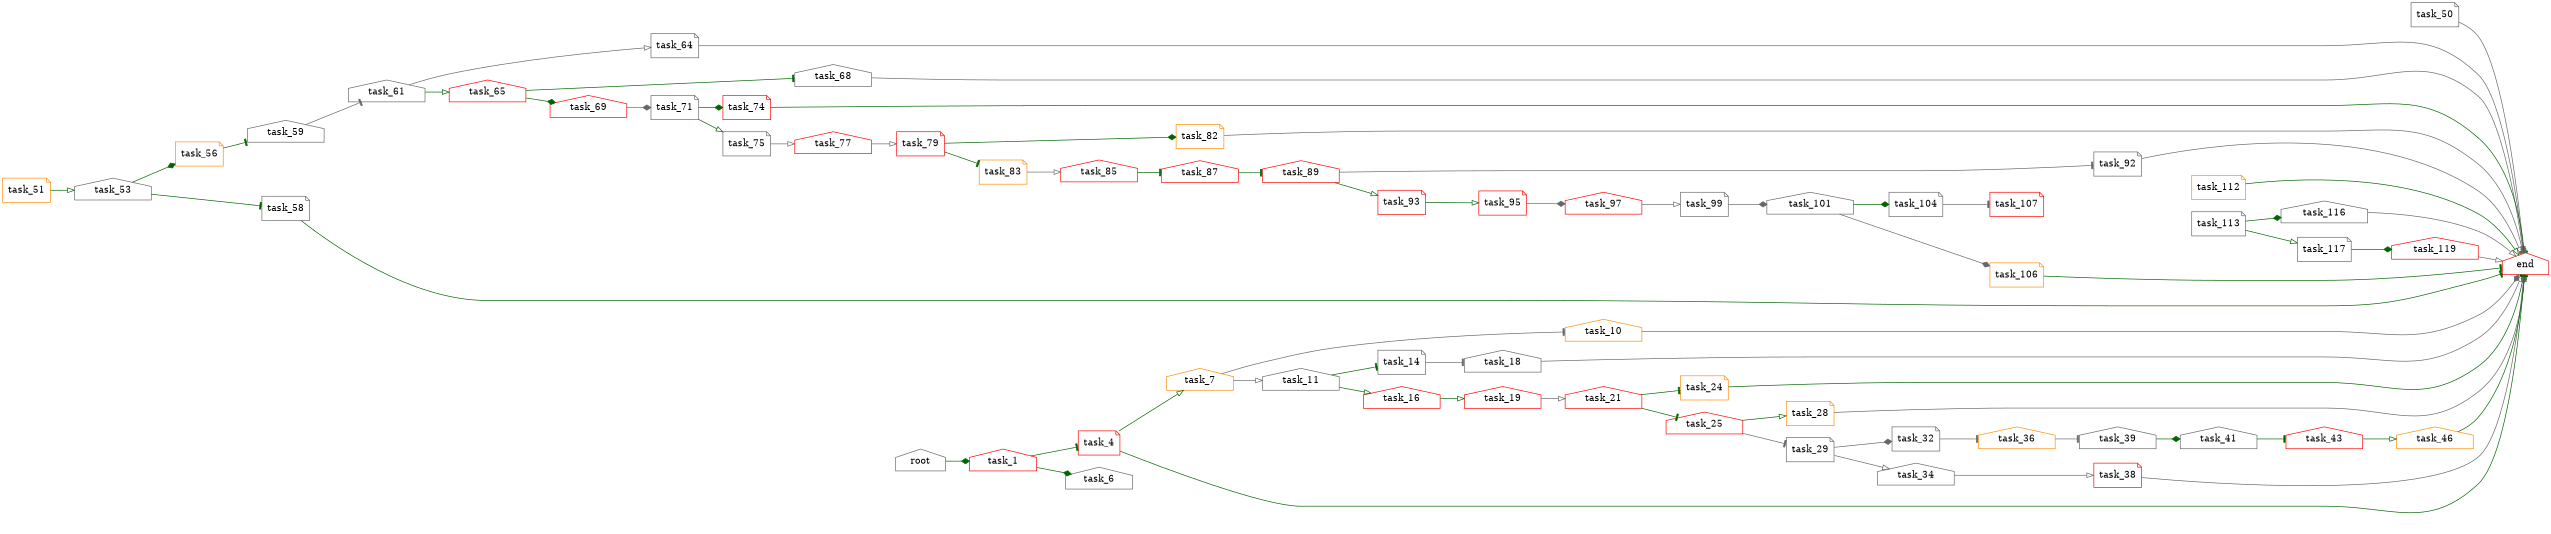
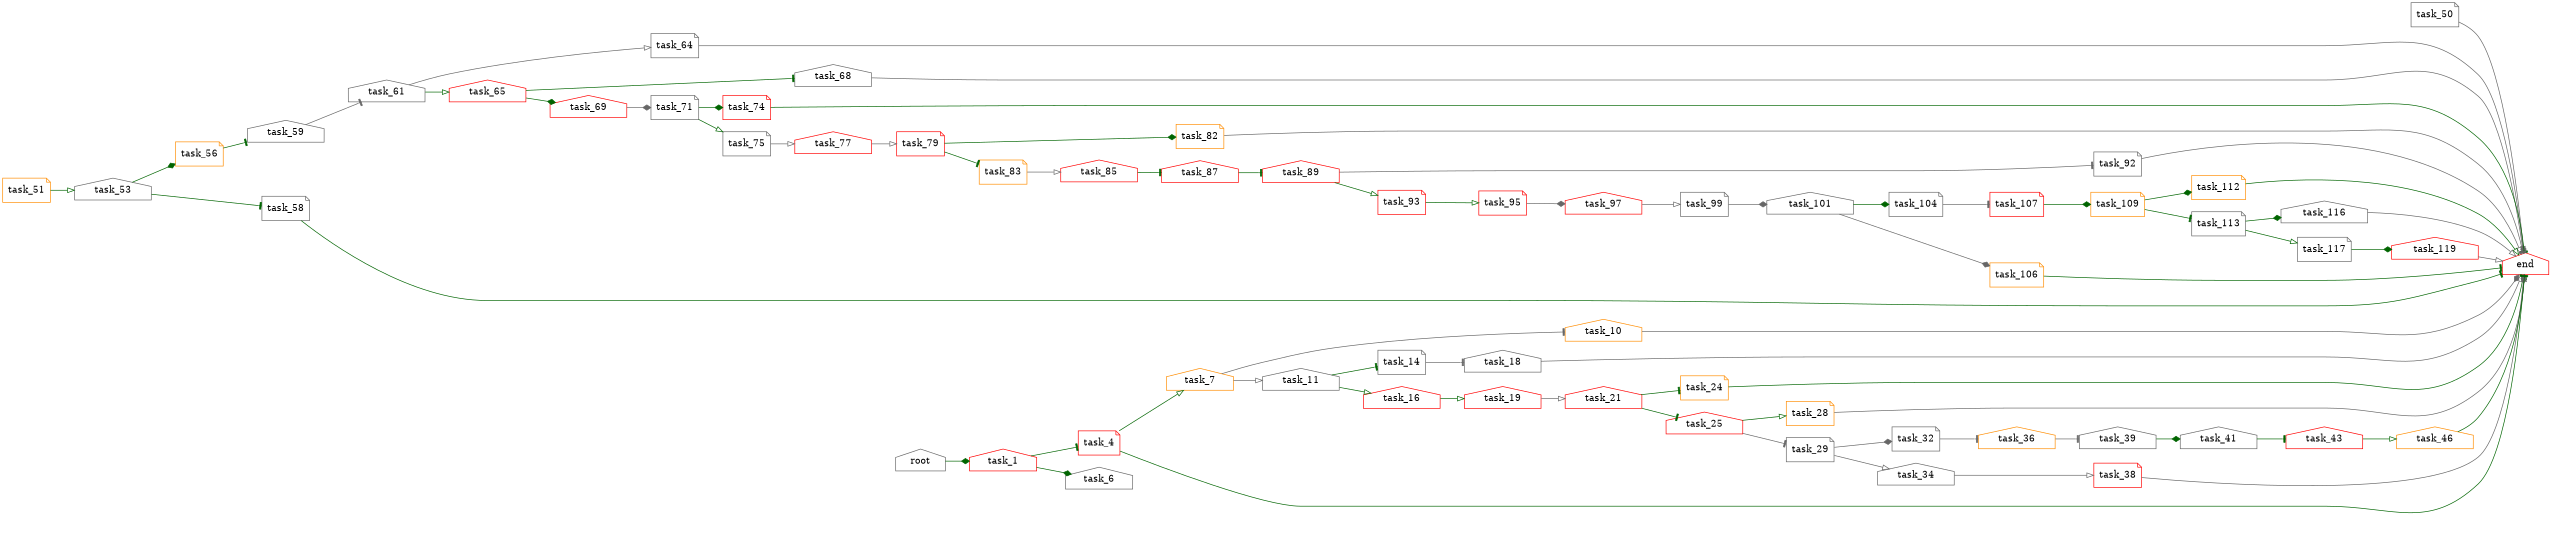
none -> (2118, 204)
